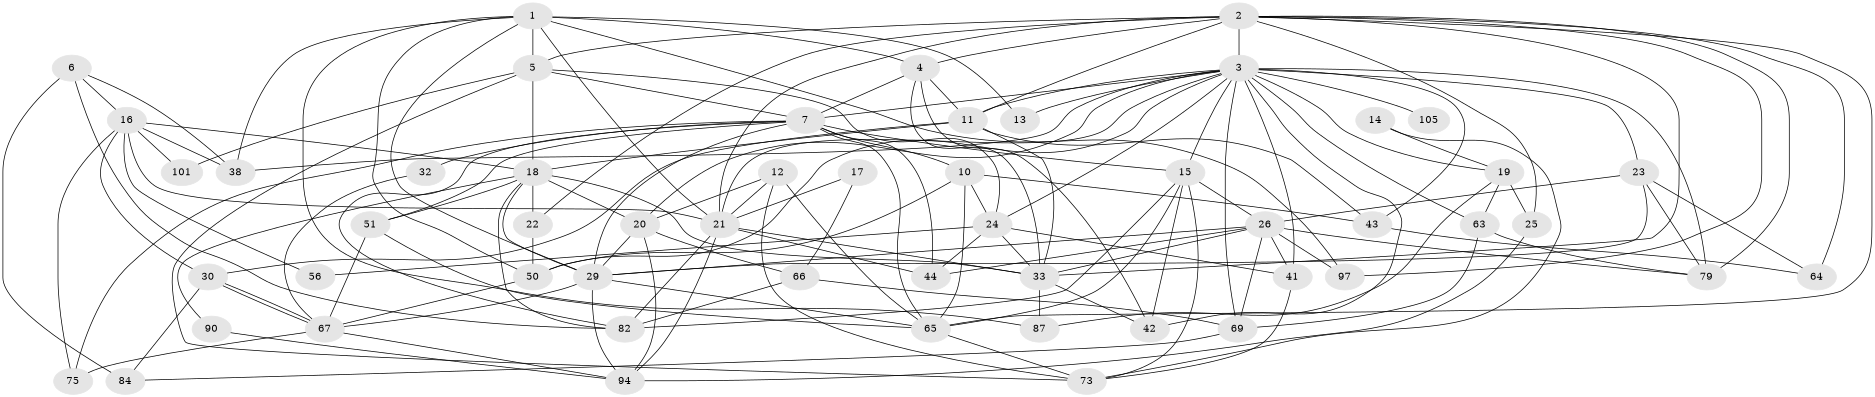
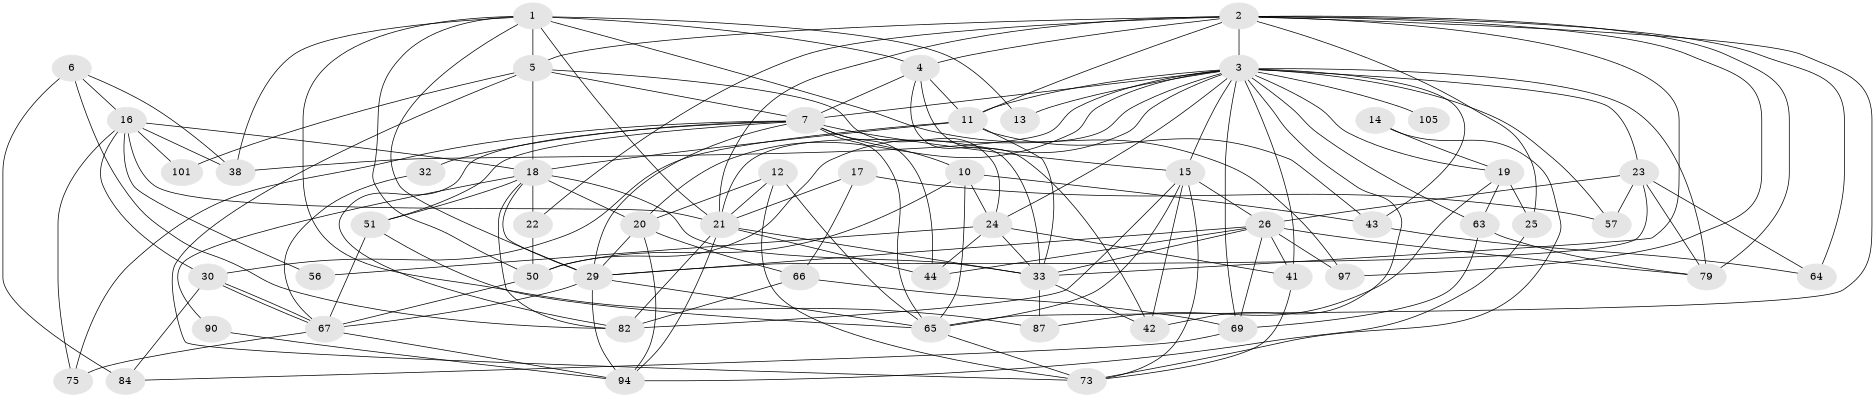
none -> (1612, 225)
